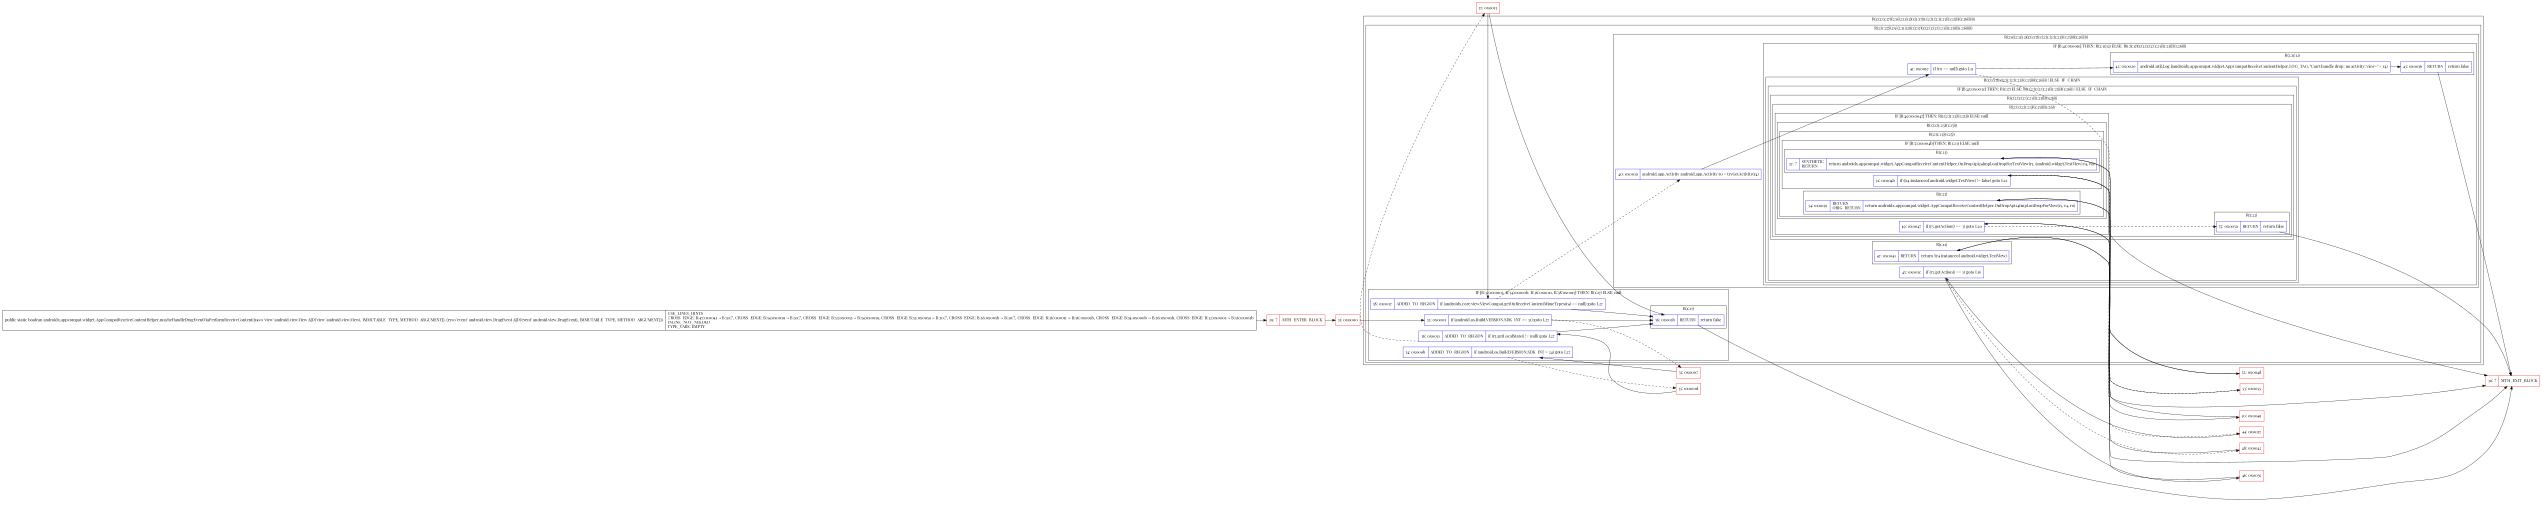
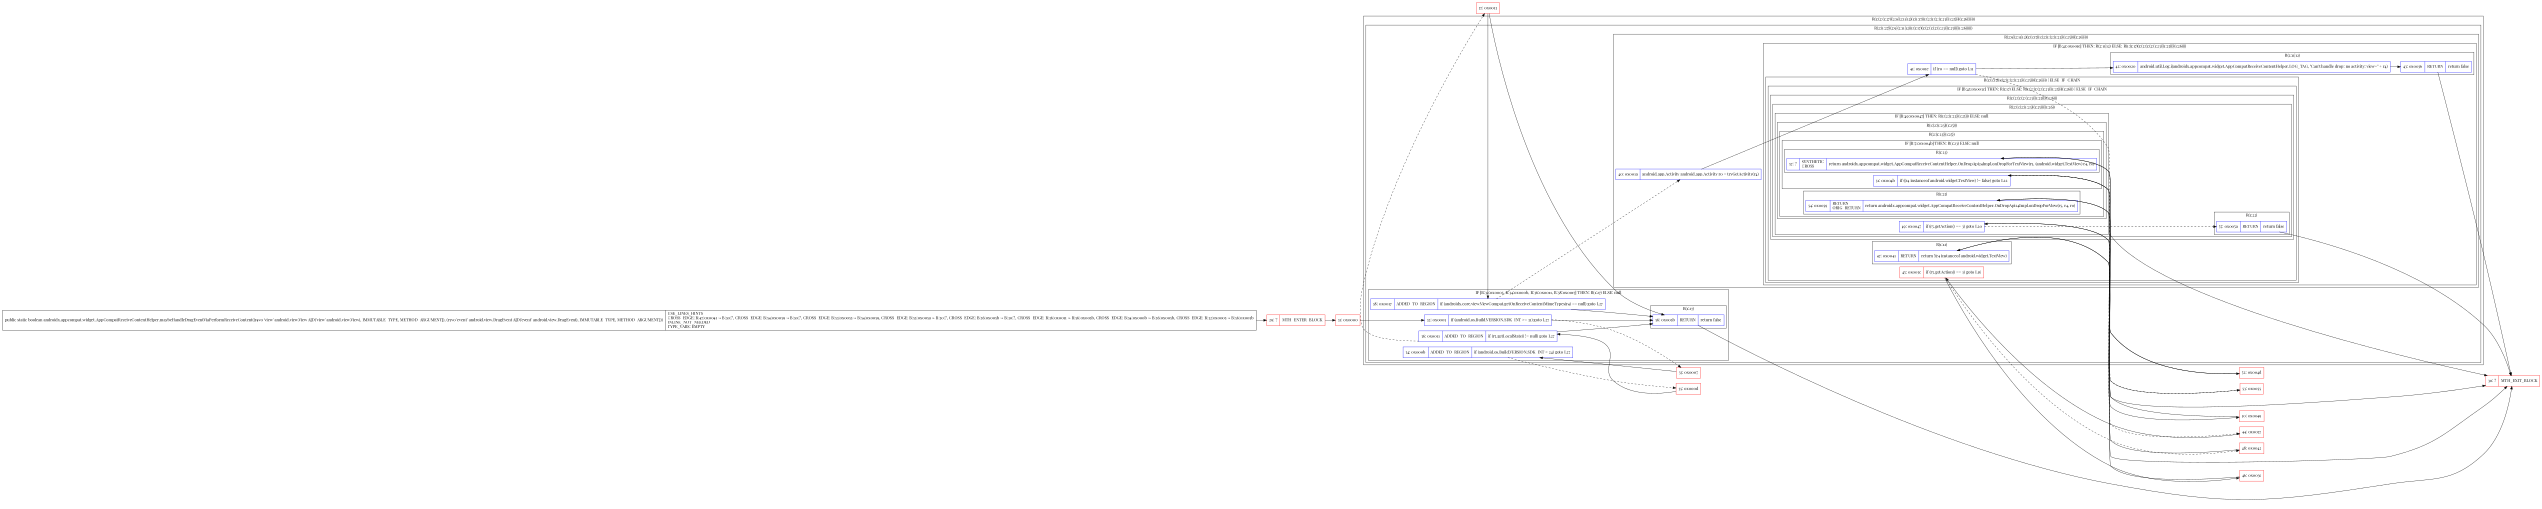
(1810, 166) -> (1808, 166)
(1942, 272) -> (1942, 272)
